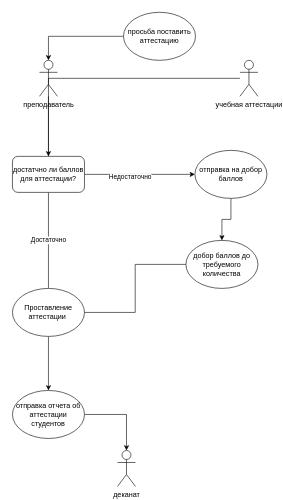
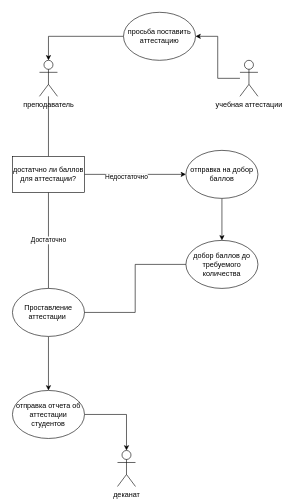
(134, 78) -> (218, 36)
(48, 174) -> (48, 174)
(231, 174) -> (222, 174)
